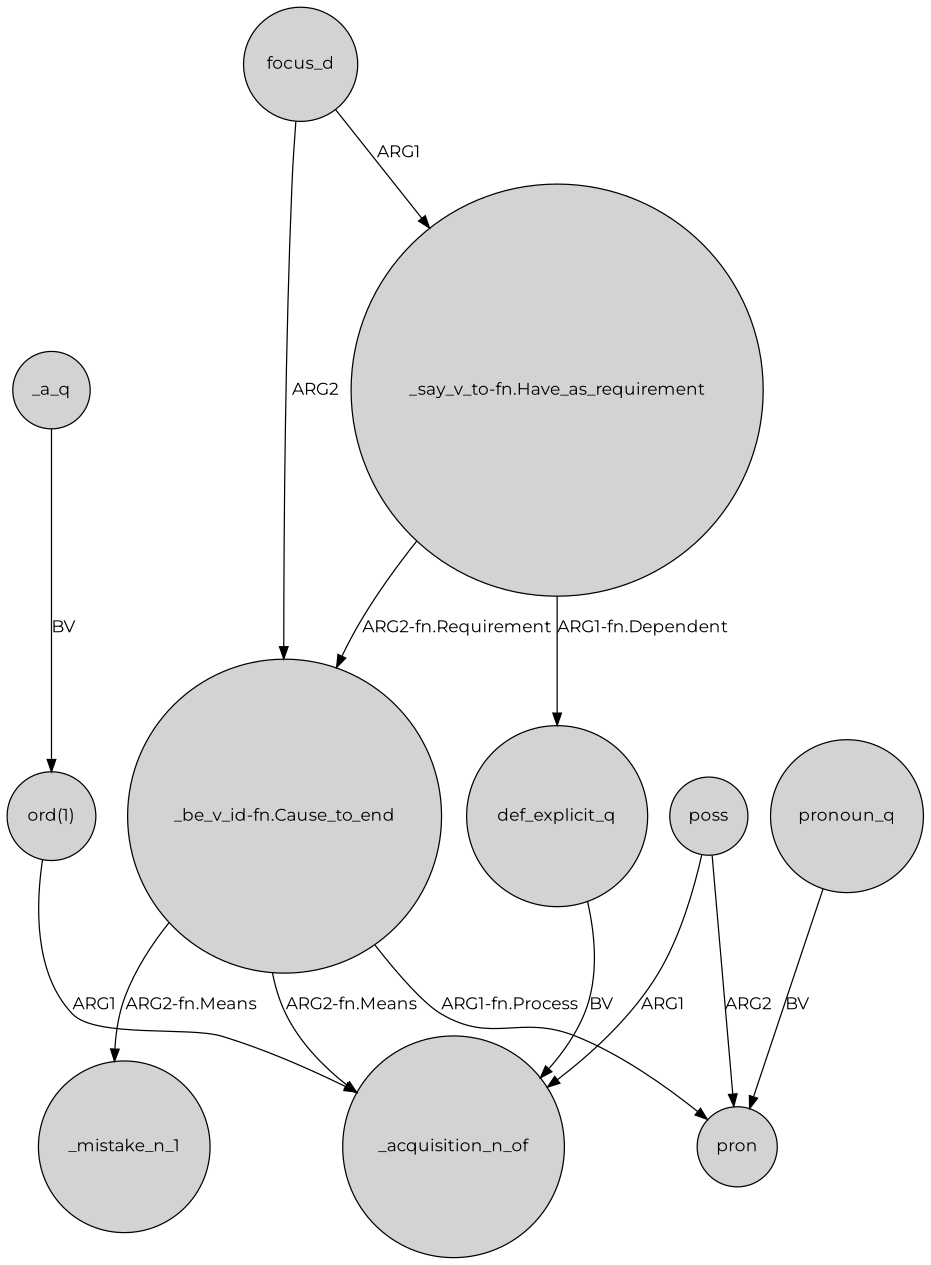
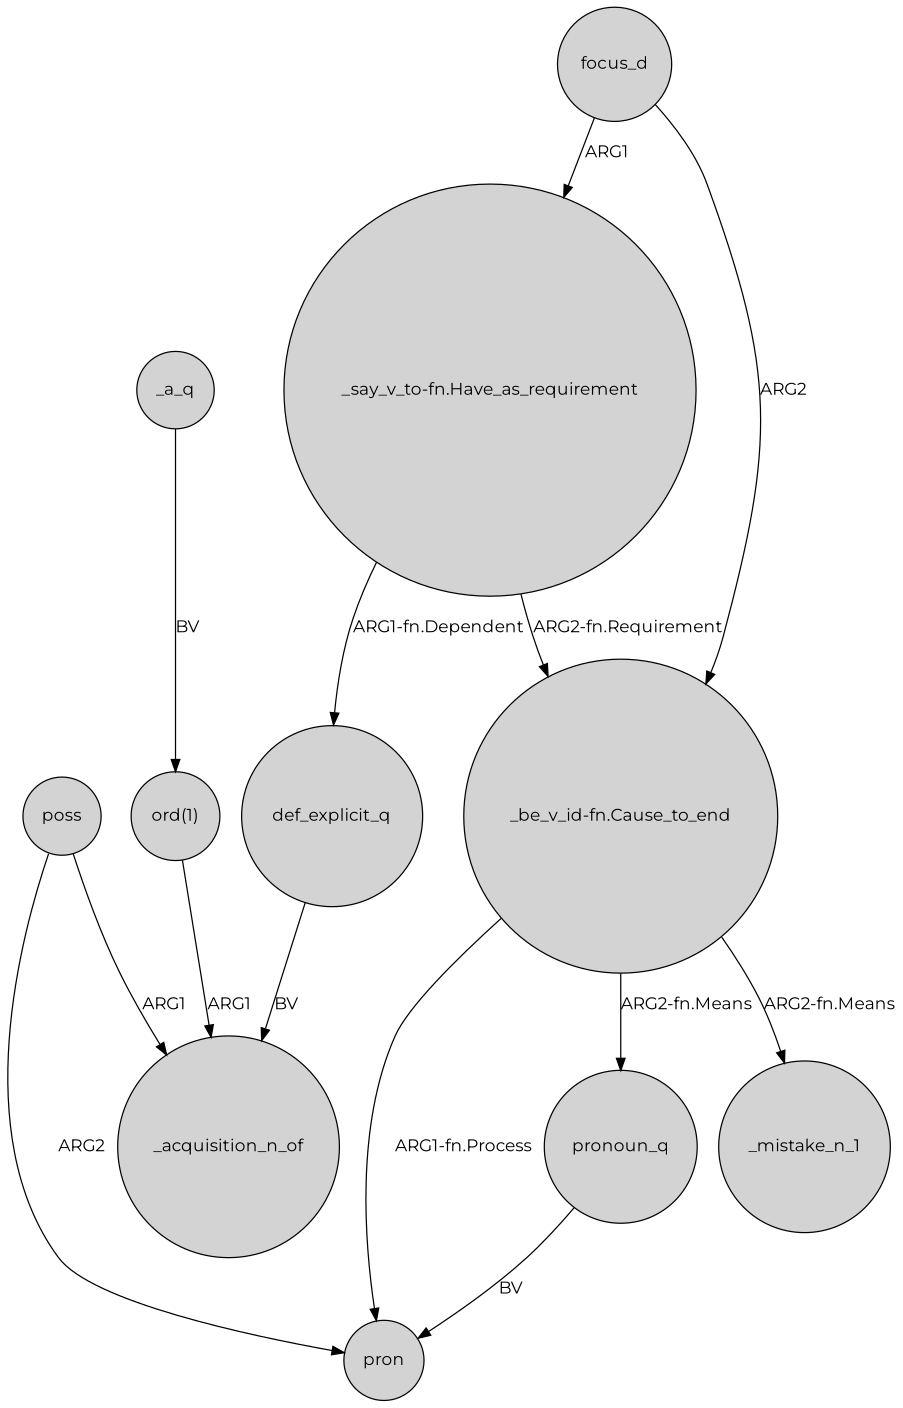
(299, 1036) -> (621, 1016)
